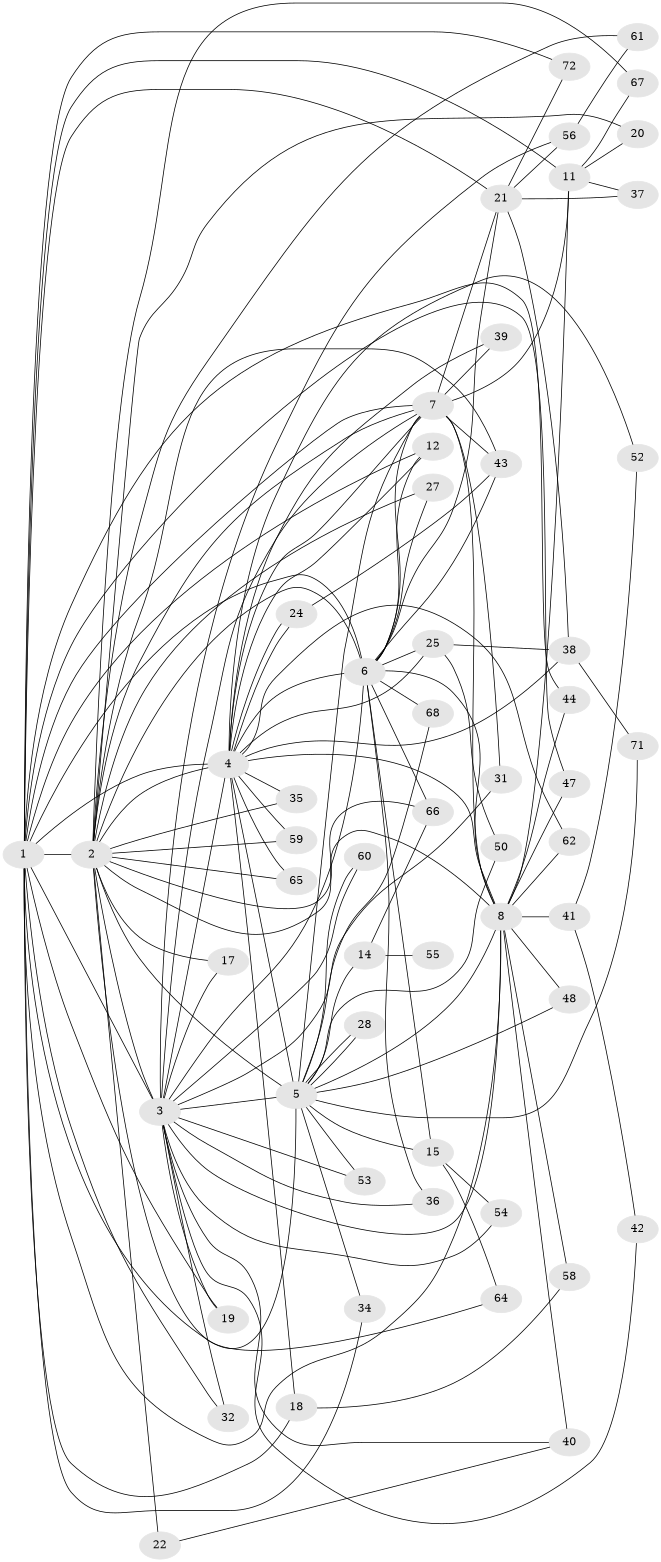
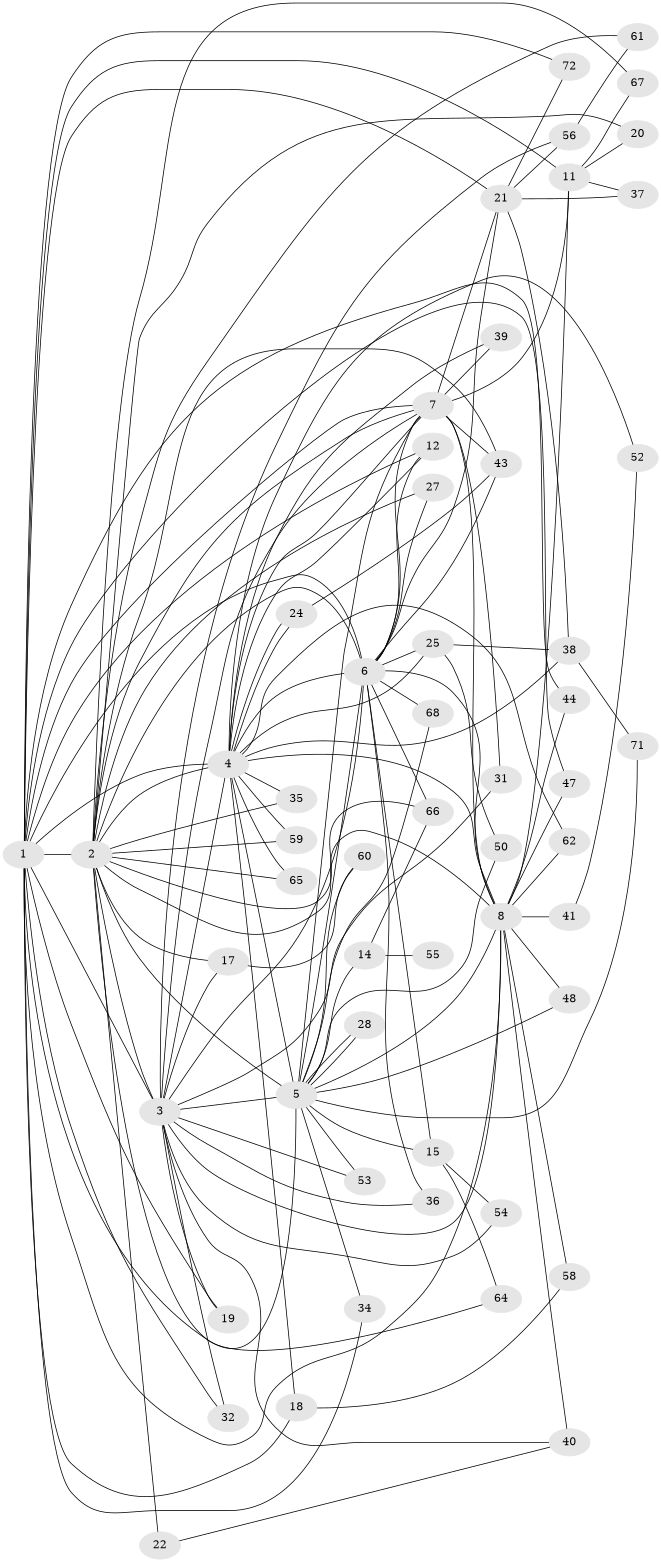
none -> (320, 963)
(288, 1001) -> (306, 962)
(638, 1229) -> none
